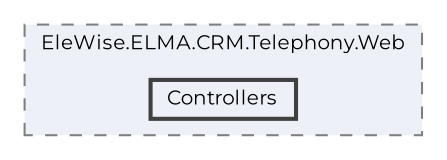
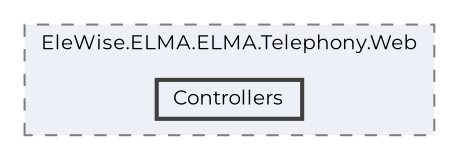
(223, 44) -> (229, 44)
